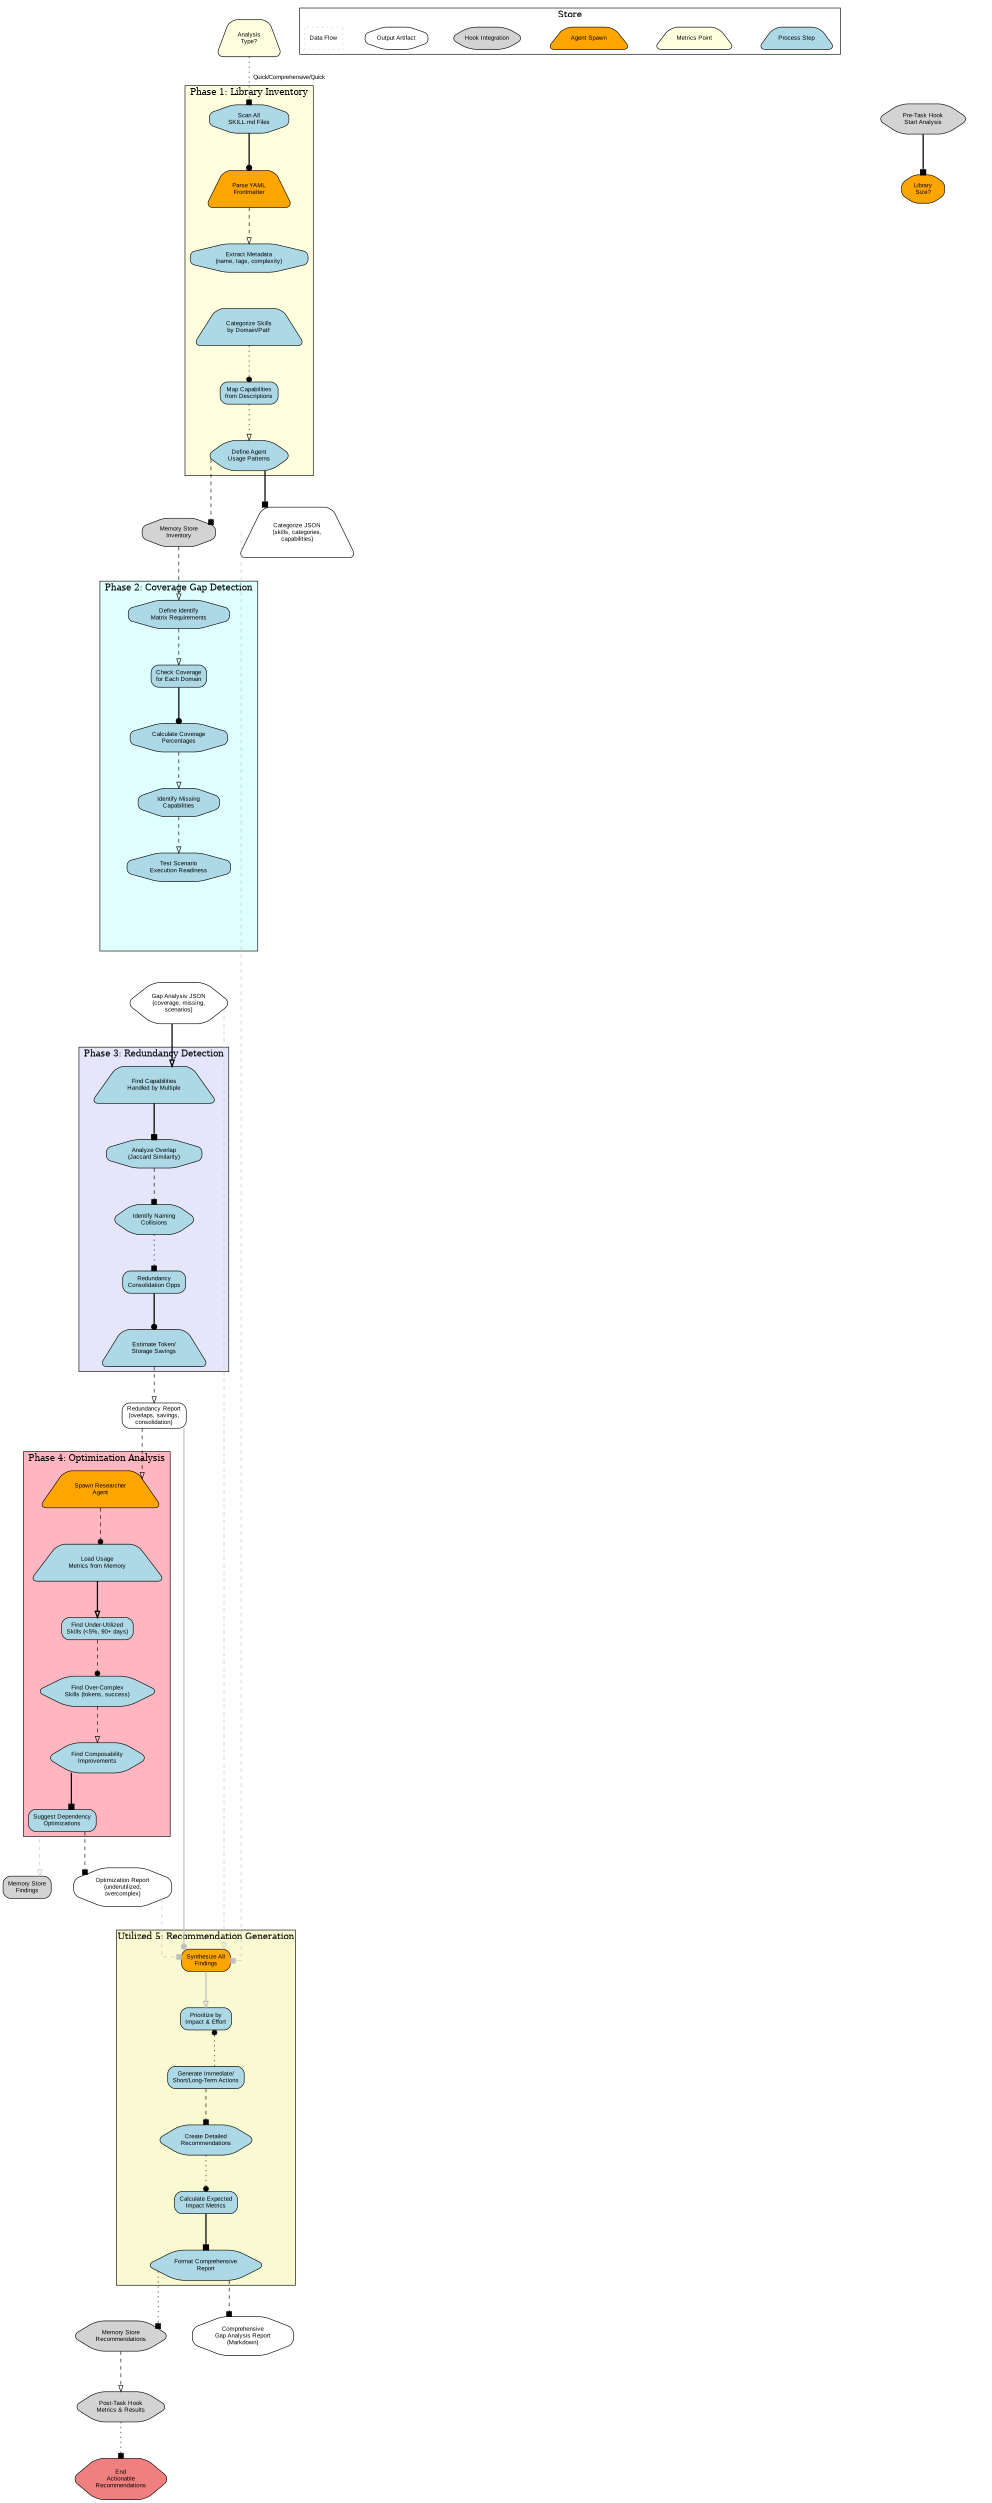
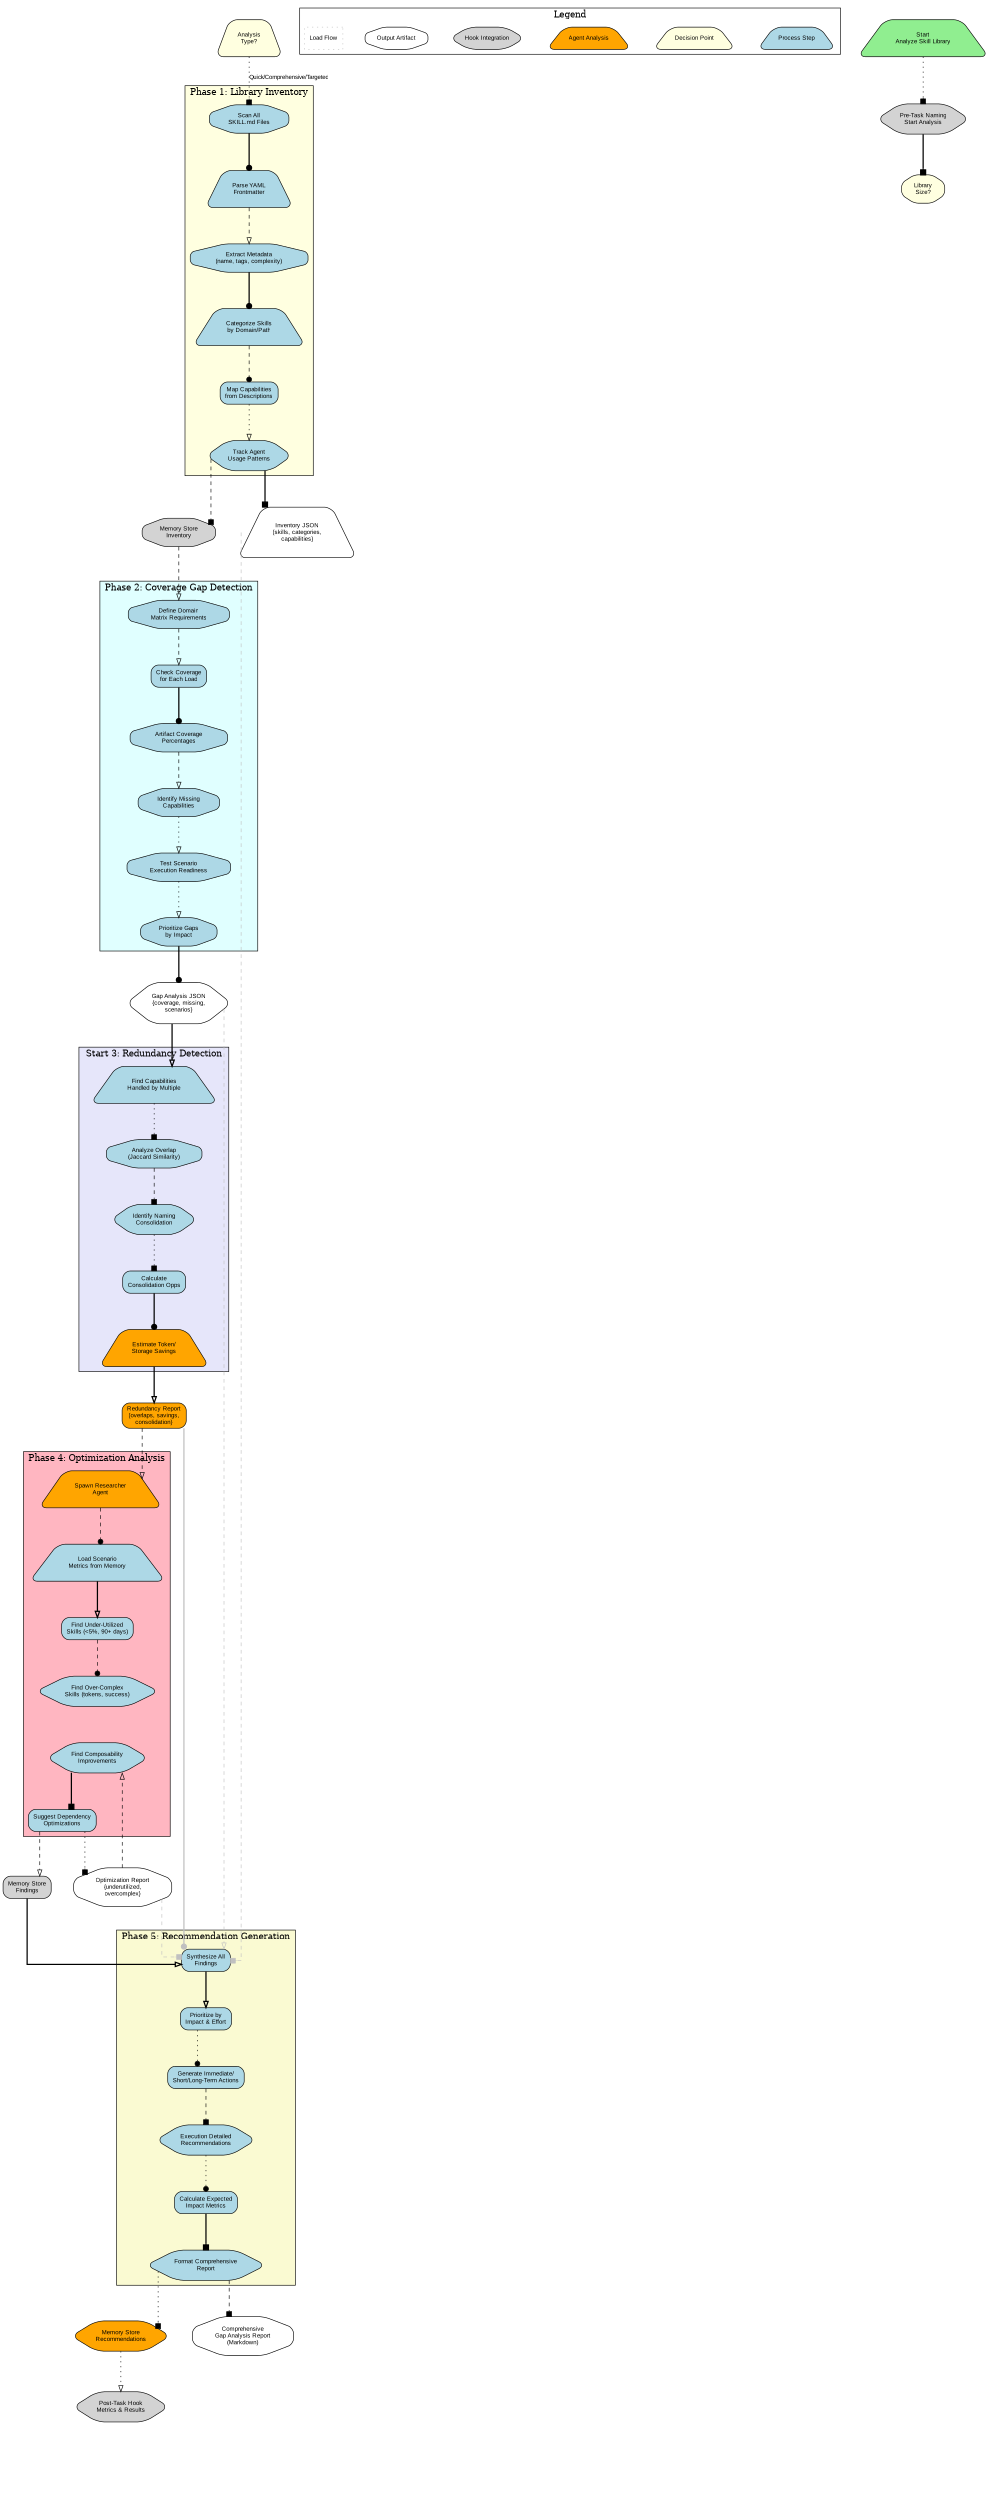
(570, 15) -> (570, 15)
(324, 38) -> (324, 38)
(589, 38) -> (589, 38)
(694, 38) -> (694, 38)
none -> (923, 38)
(289, 78) -> (289, 78)
(923, 119) -> (923, 119)
(249, 189) -> (249, 189)
(923, 189) -> (923, 189)
none -> (249, 288)
(249, 361) -> (249, 361)
(249, 456) -> (249, 456)
(297, 532) -> (297, 532)
(179, 614) -> (179, 614)
(179, 676) -> (179, 676)
(179, 738) -> (179, 738)
(179, 832) -> (179, 832)
none -> (179, 932)
(154, 1054) -> (154, 1054)
(154, 1118) -> (154, 1118)
(154, 1220) -> (154, 1220)
(154, 1282) -> (154, 1282)
(154, 1348) -> (154, 1348)
(154, 1382) -> (154, 1382)
(154, 1416) -> (154, 1416)
(97, 1563) -> (97, 1563)
(97, 1721) -> (122, 1824)
(85, 1850) -> (85, 1850)
(40, 1851) -> (40, 1851)
(206, 1937) -> (206, 1937)
(206, 1960) -> (206, 1960)
none -> (68, 1964)
(206, 1986) -> (206, 1986)
(214, 2051) -> (197, 2046)
(206, 2140) -> (206, 2140)
(121, 2336) -> (121, 2336)
(121, 2368) -> (121, 2368)
(121, 2479) -> none
